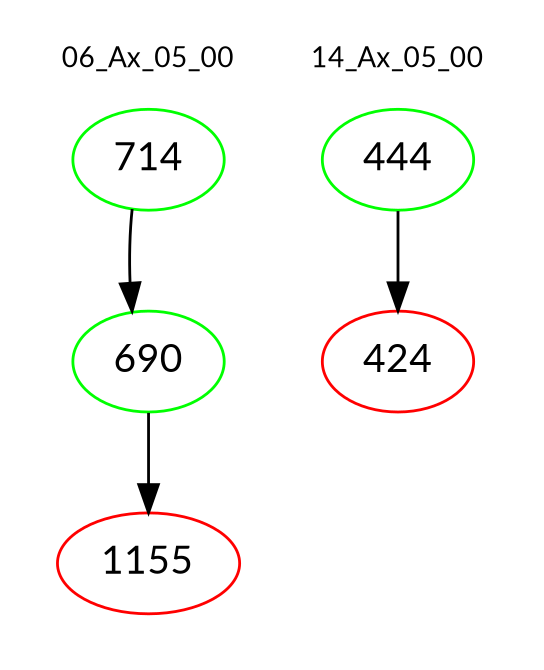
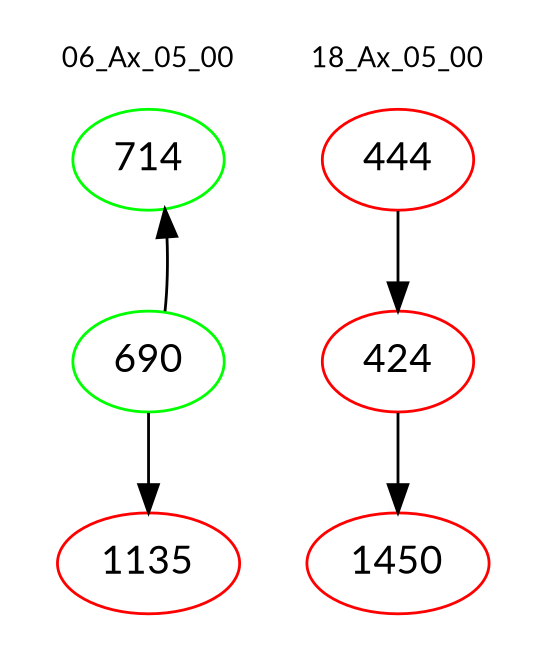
(398, 60) -> (398, 60)
(398, 160) -> (398, 160)
(130, 246) -> (167, 274)
(149, 563) -> (149, 563)
none -> (398, 563)
